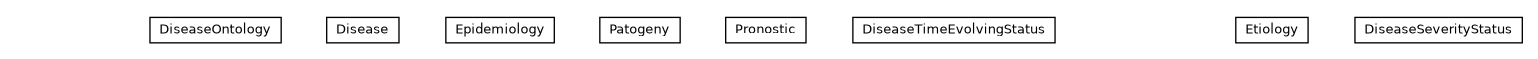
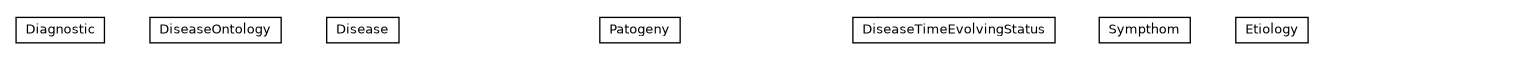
none -> (60, 29)
(499, 29) -> none
(766, 29) -> none
none -> (1145, 29)
(1438, 29) -> none
